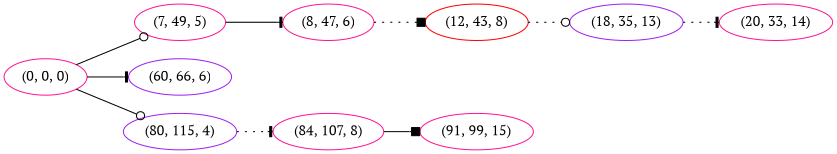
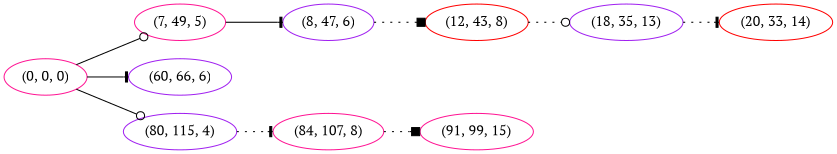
(328, 22) -> (328, 22)
(776, 22) -> (776, 22)
(397, 132) -> (397, 132)
